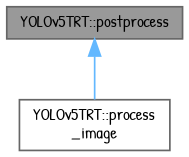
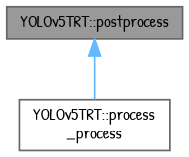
(95, 125) -> (95, 125)
